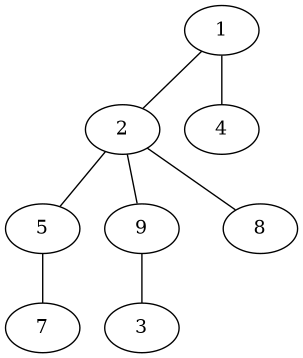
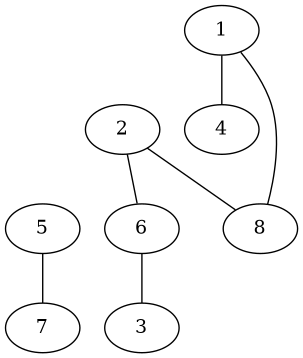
(172, 80) -> (275, 124)
(83, 179) -> none
(142, 229) -> (142, 229)
